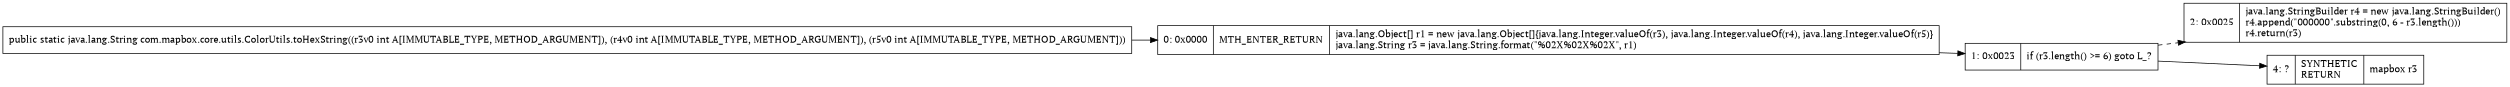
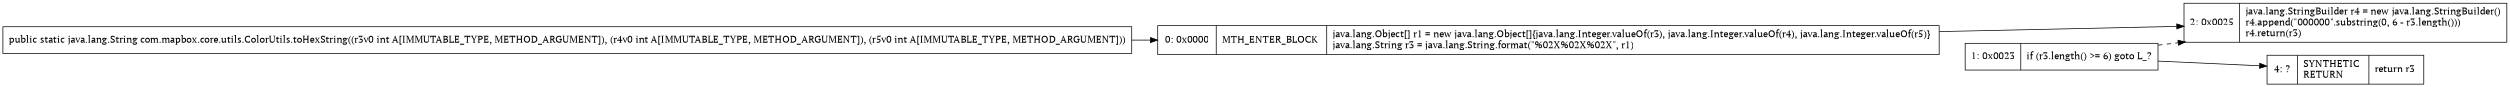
(1271, 40) -> (1270, 40)
(1949, 53) -> (2058, 29)
(2394, 69) -> (2395, 69)
